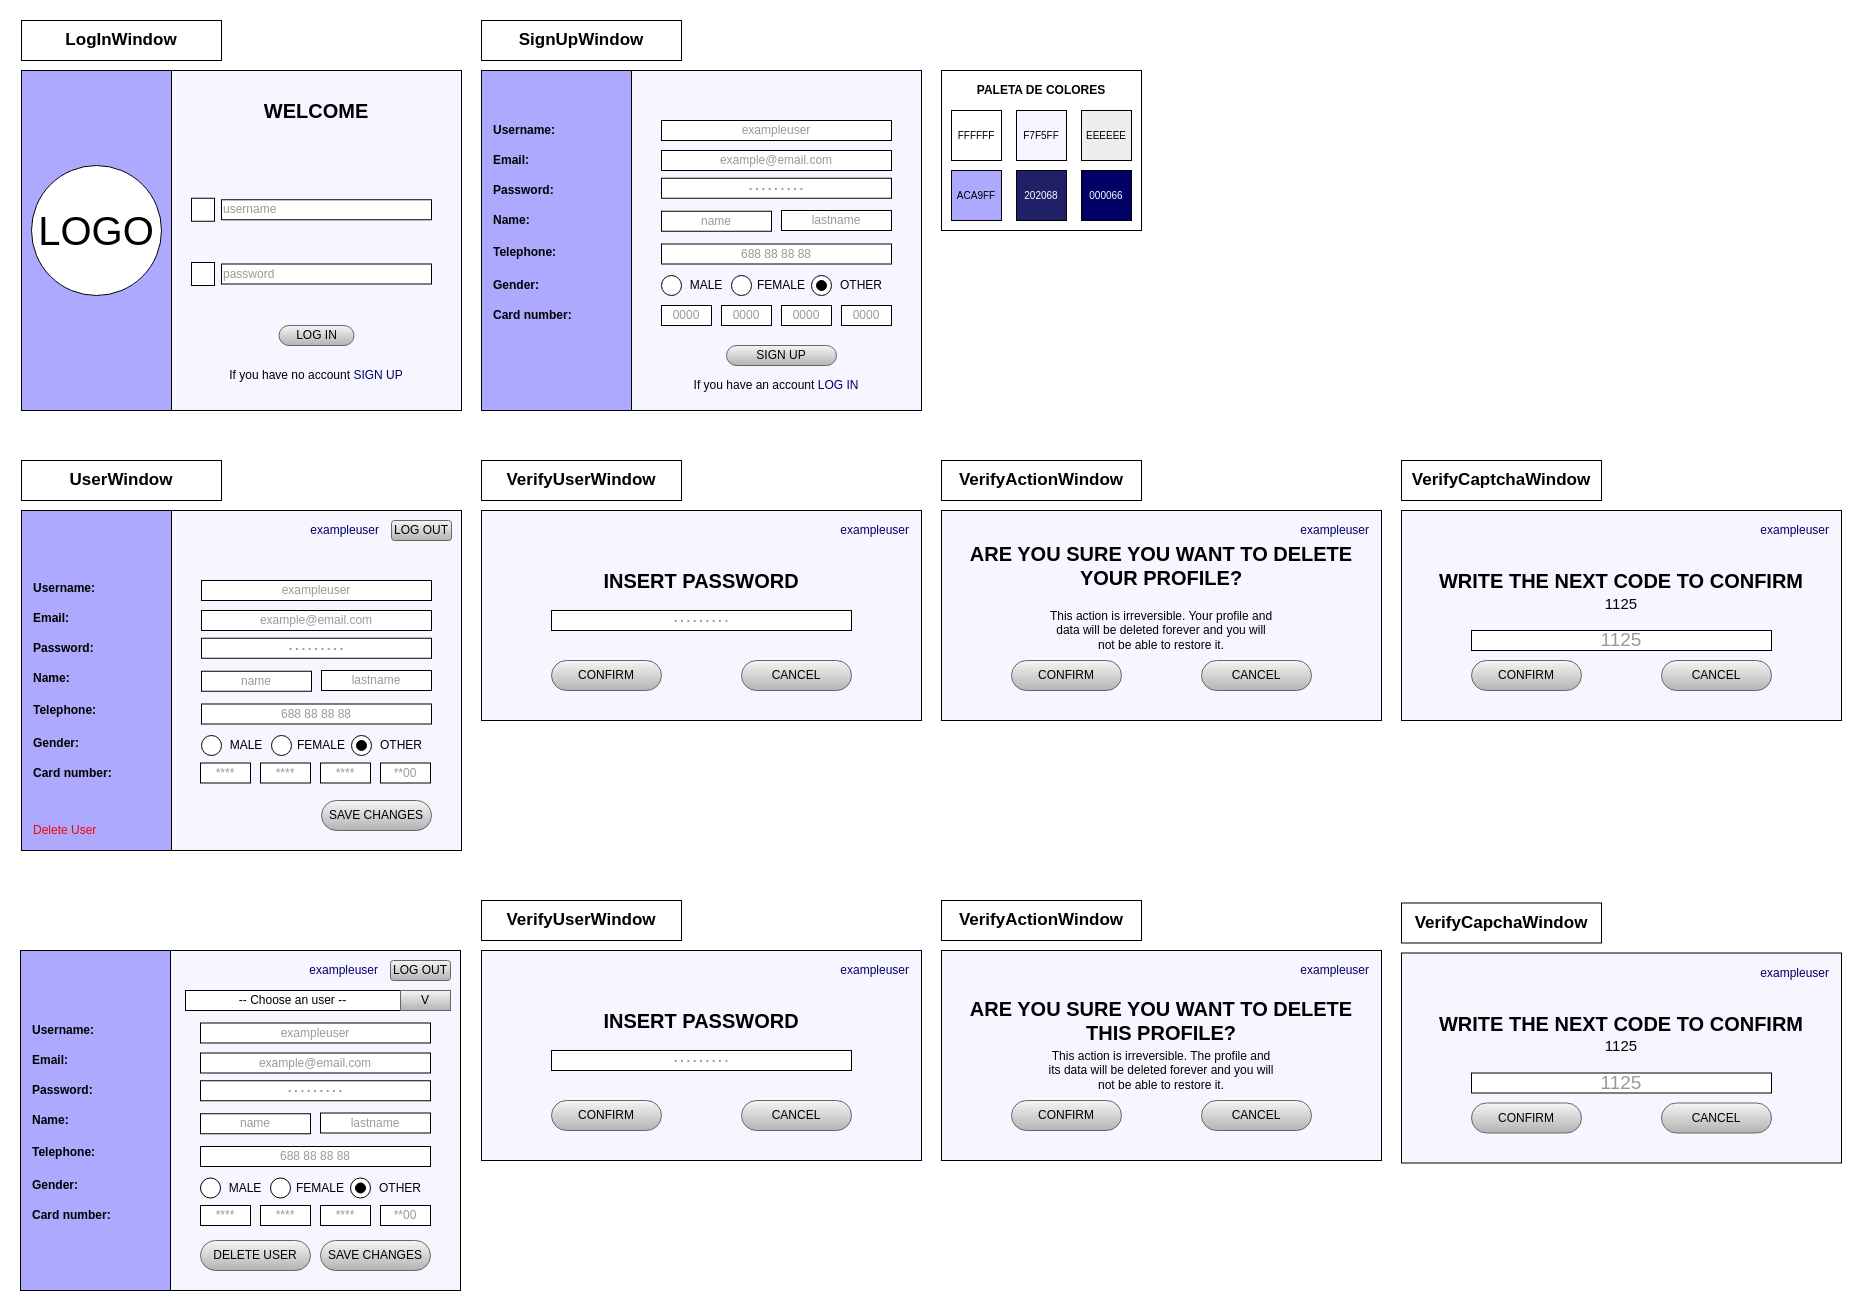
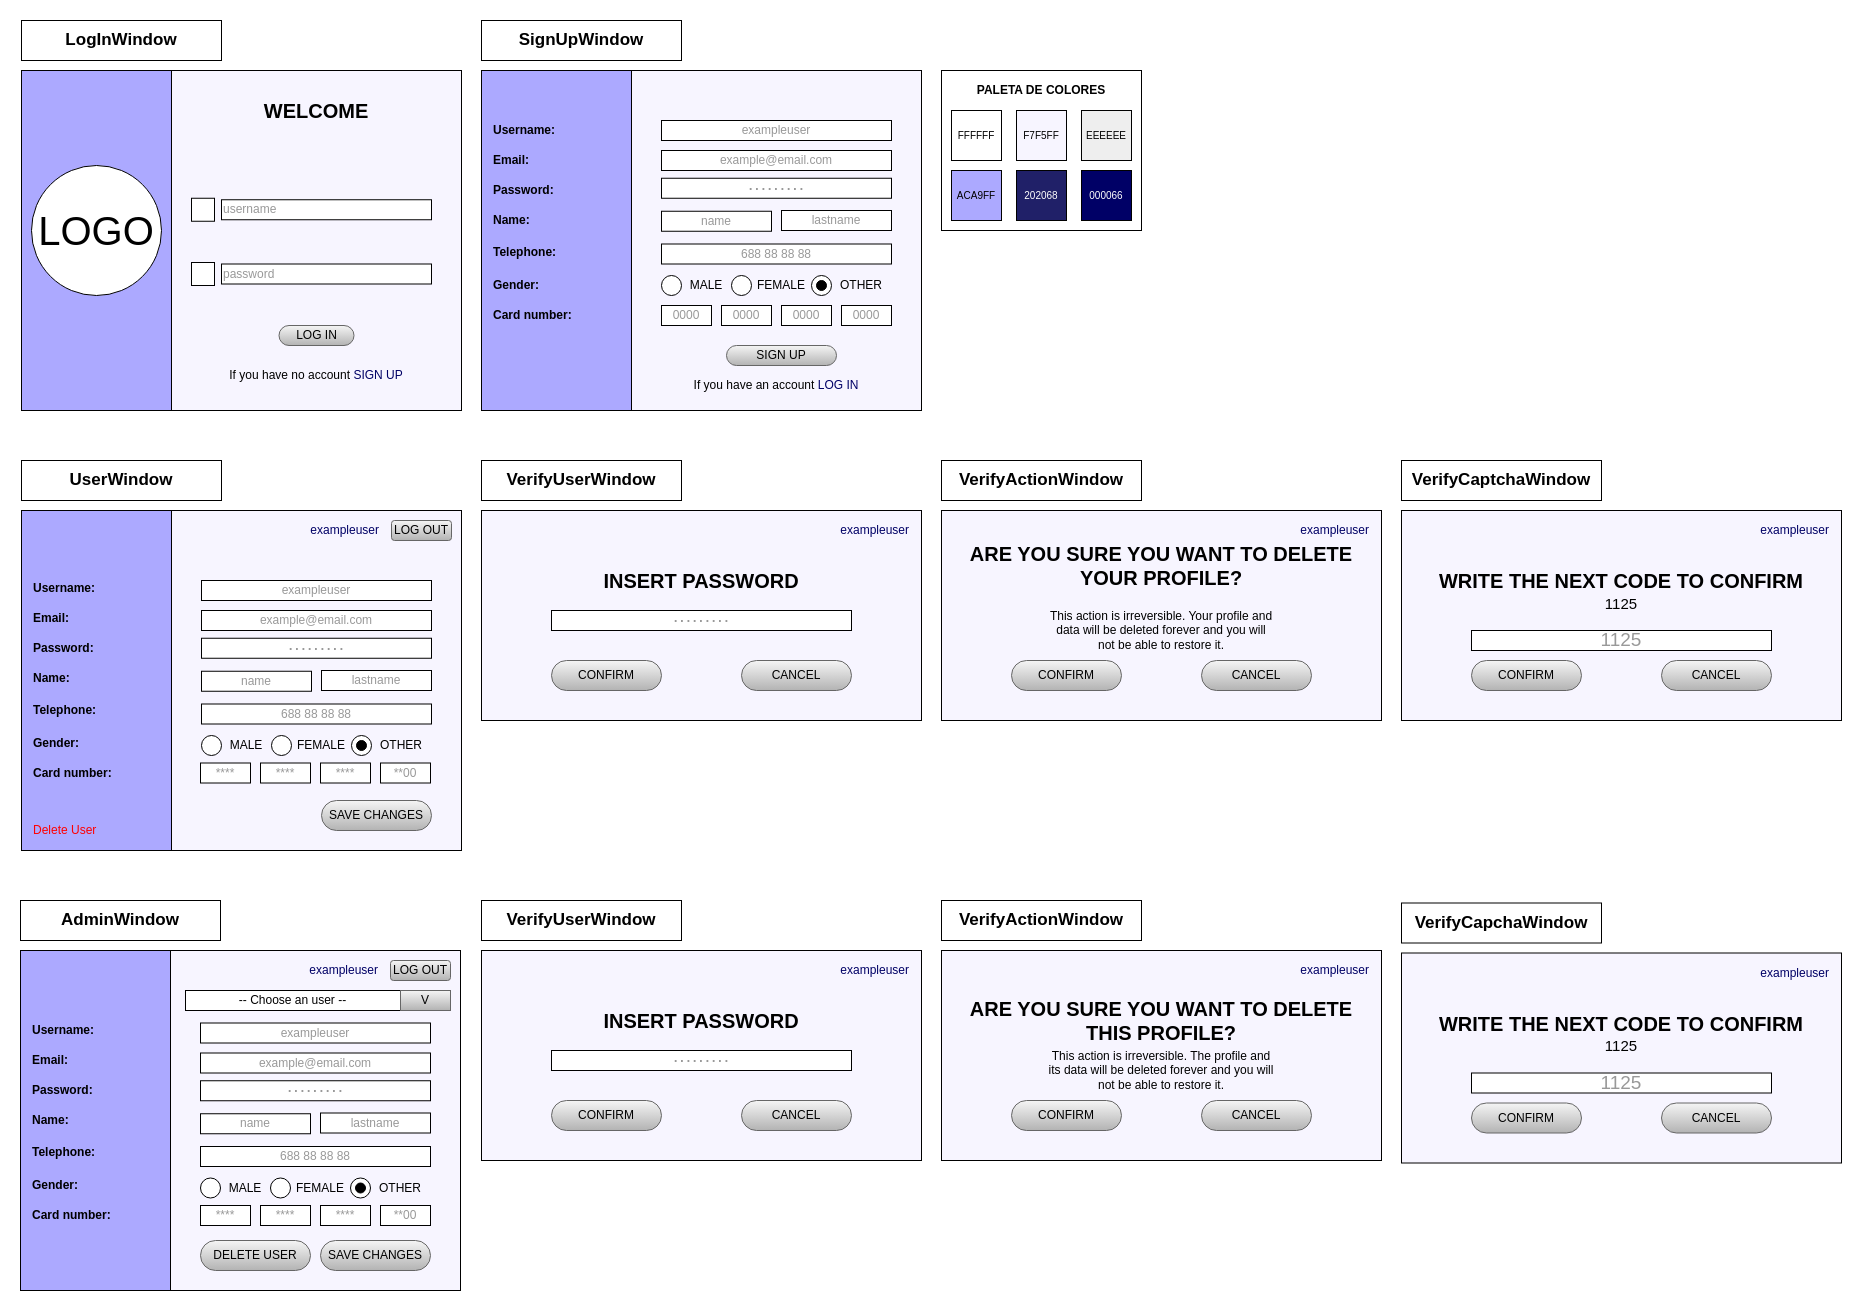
none -> (121, 921)
